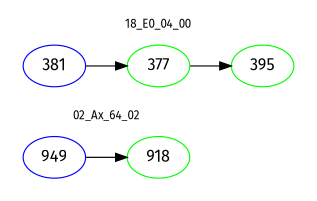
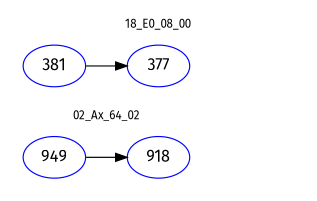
(159, 25) -> (159, 25)
(159, 66) -> (159, 66)
(263, 66) -> none
(159, 157) -> (159, 157)
